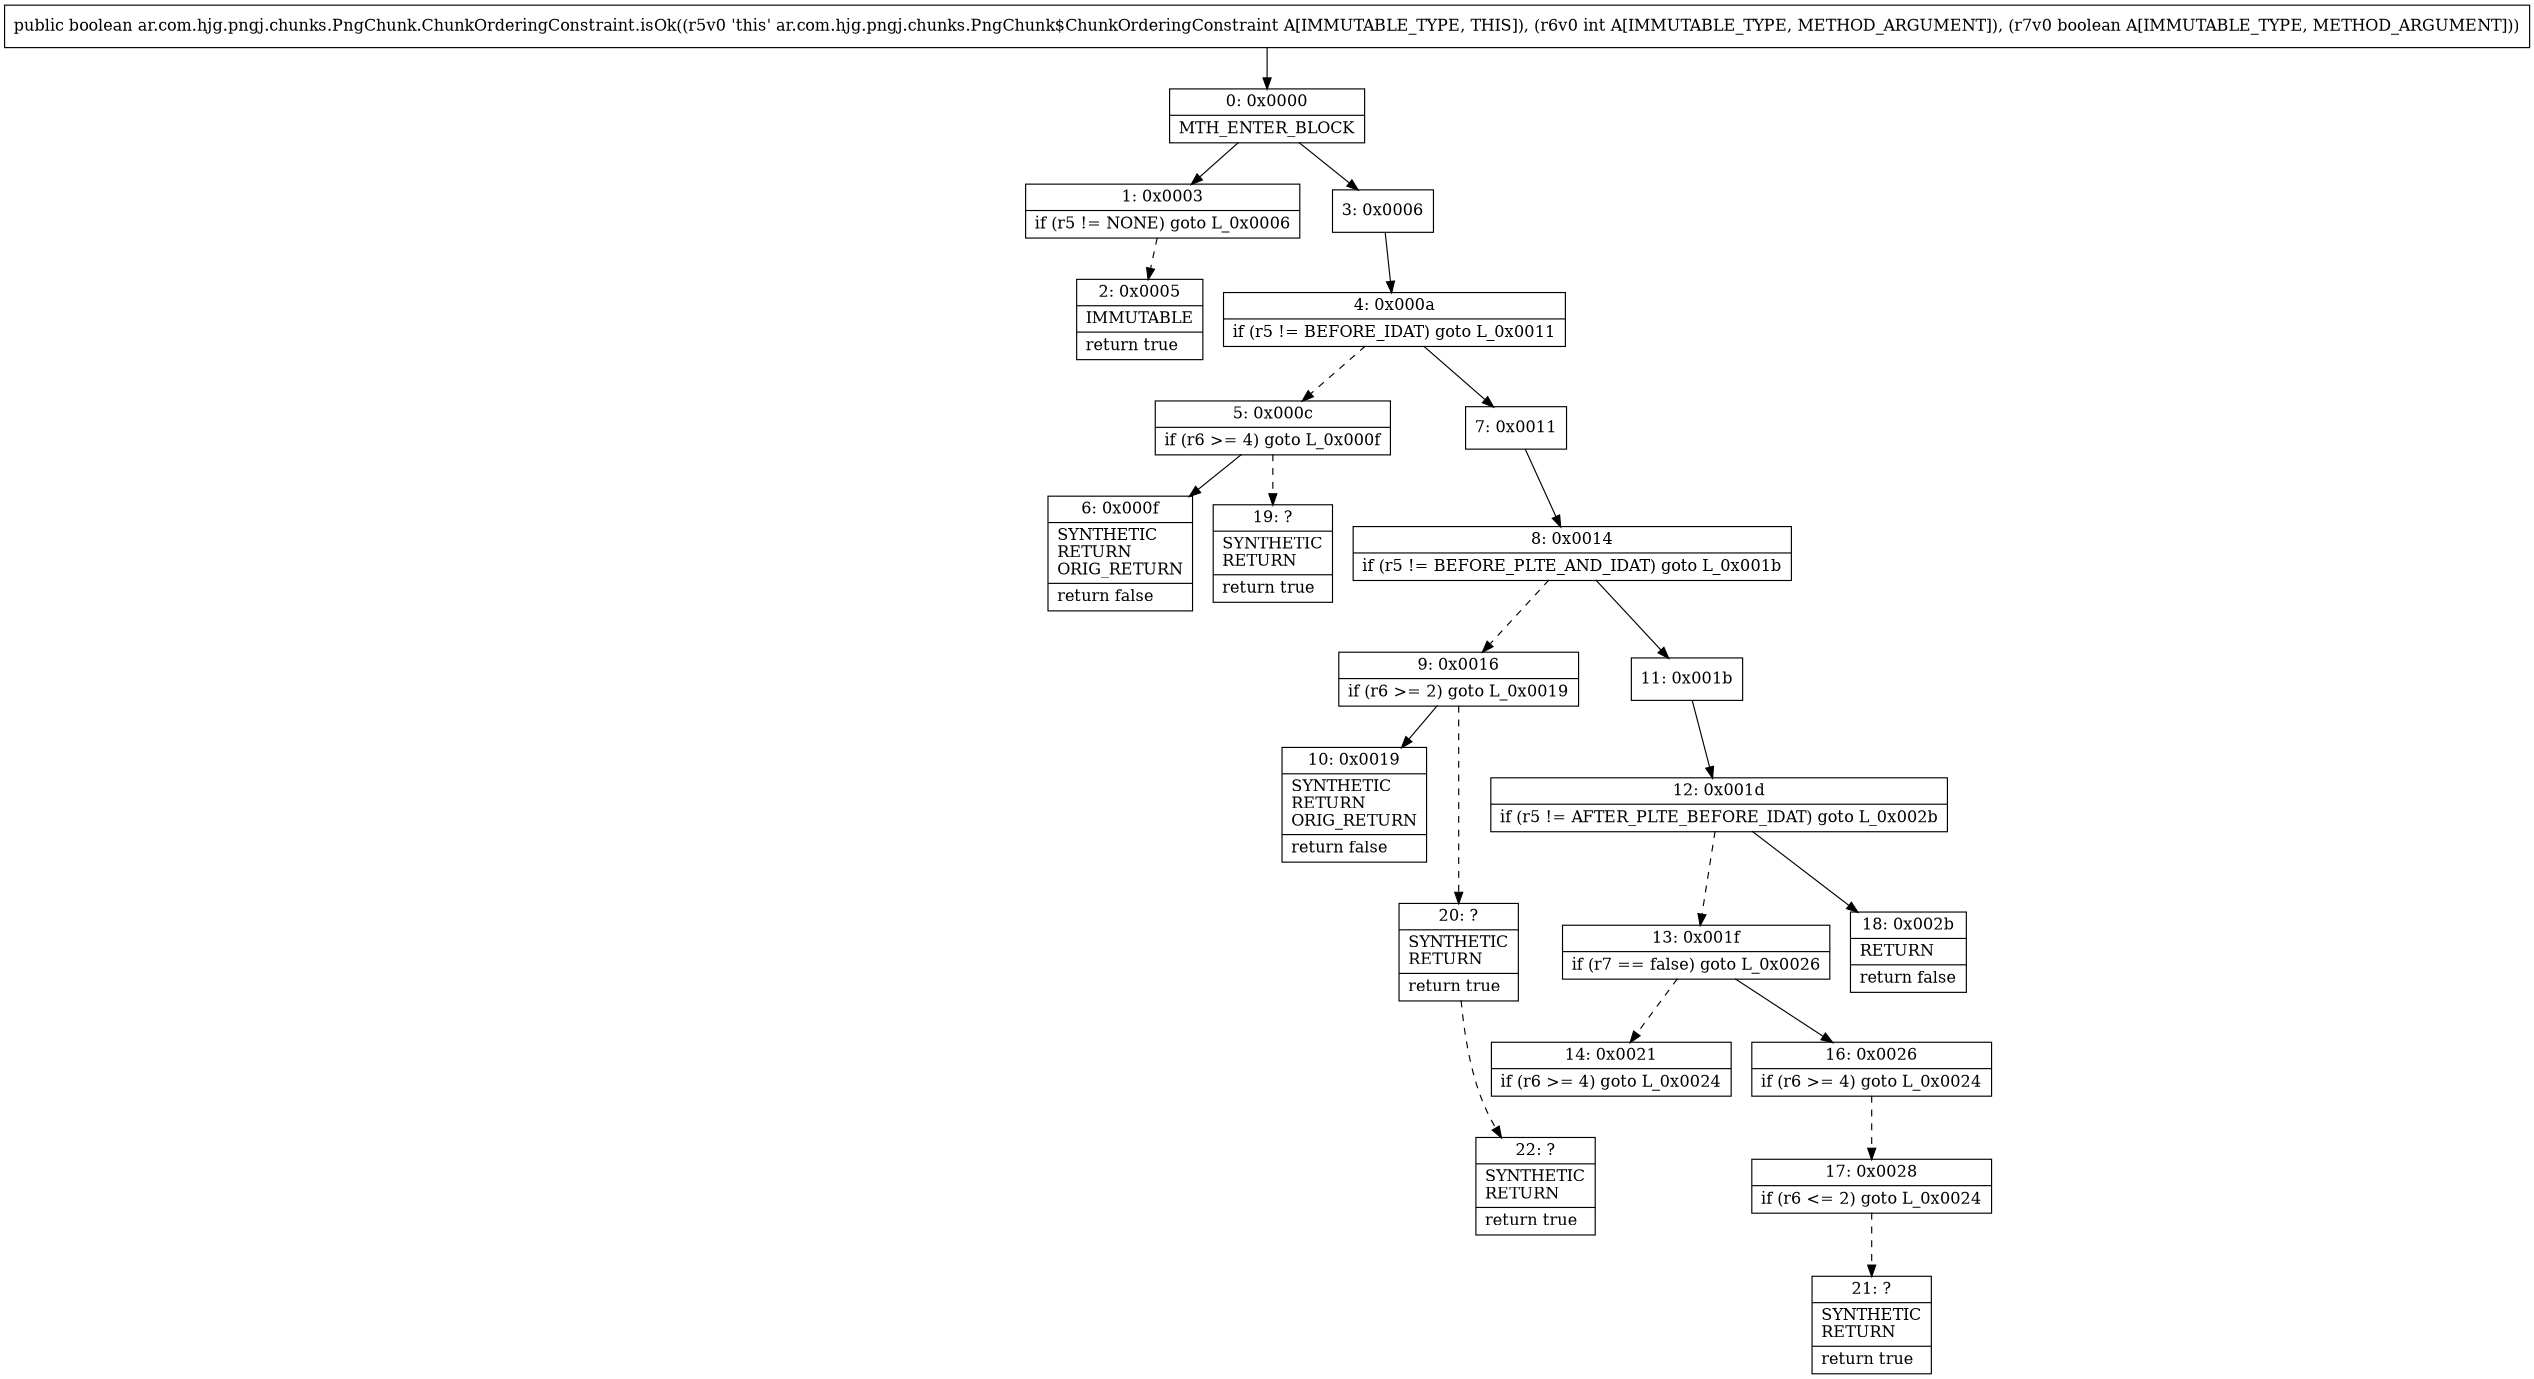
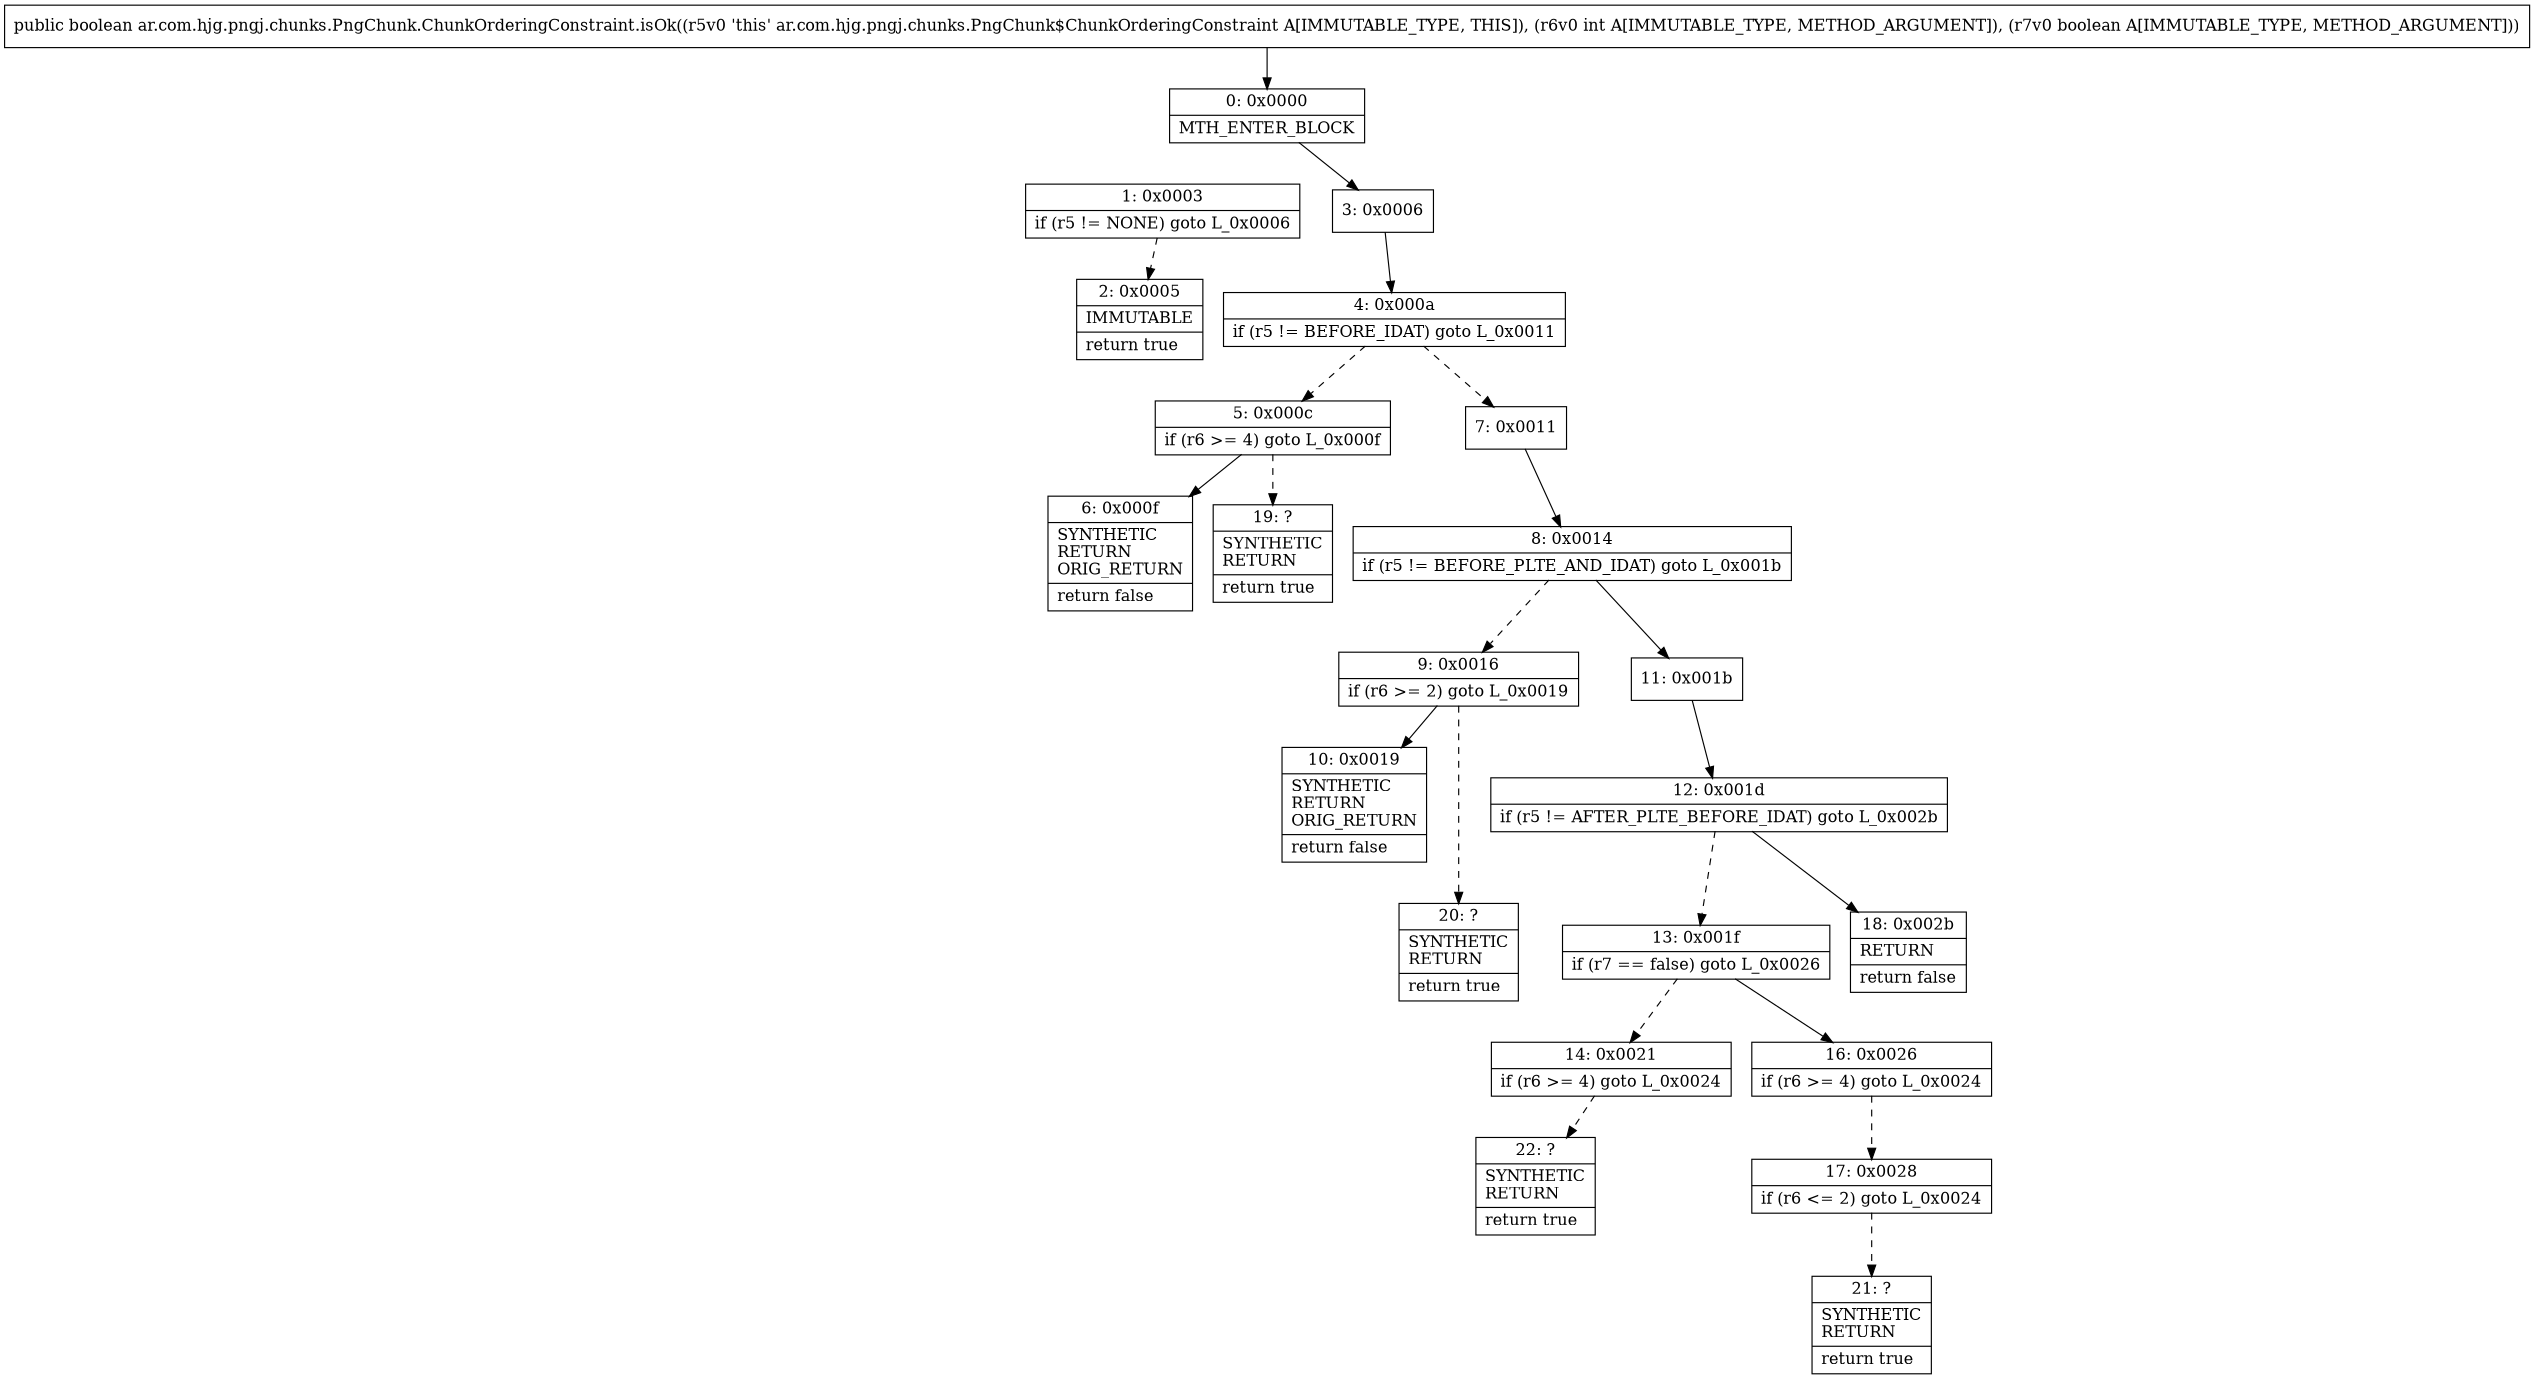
(1219, 160) -> none
(1454, 373) -> (1454, 373)
(1472, 1066) -> (1584, 1112)
